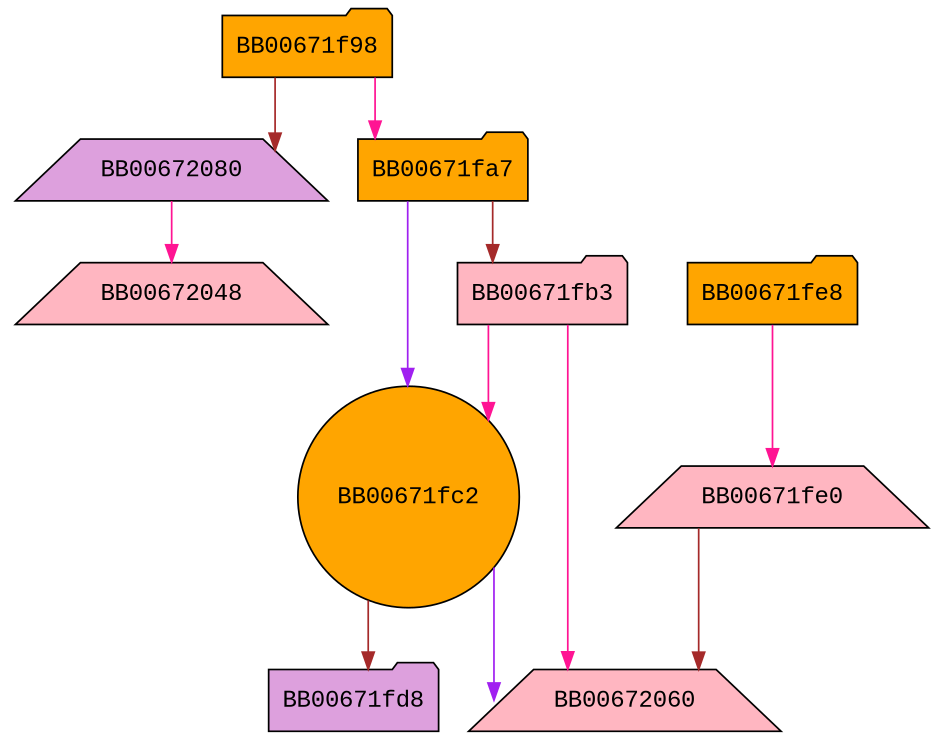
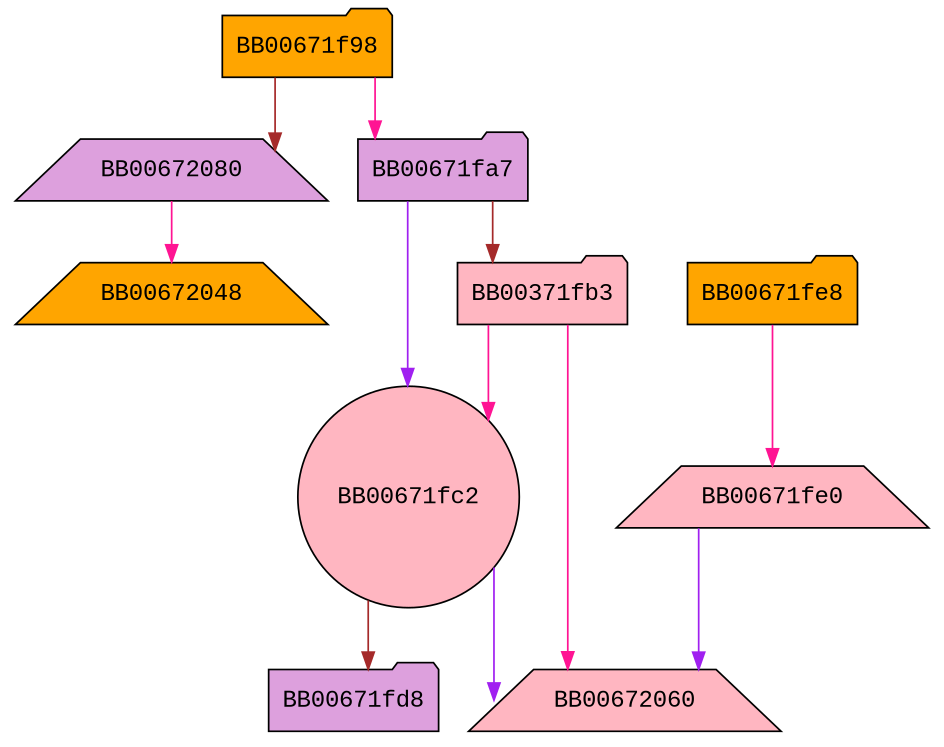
(443, 170) -> (443, 170)
(172, 294) -> (172, 294)
(542, 294) -> (542, 294)
(409, 497) -> (409, 497)
(699, 590) -> (699, 590)
